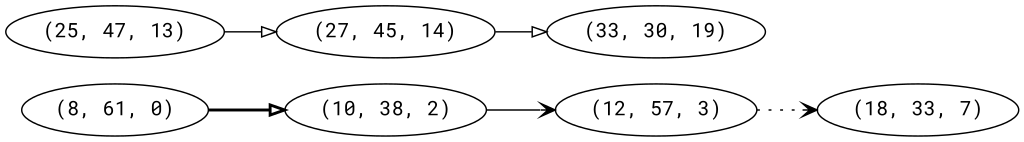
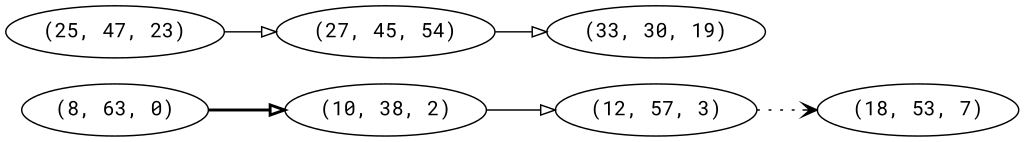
(115, 32) -> (115, 32)
(386, 32) -> (386, 32)
(115, 110) -> (115, 110)
(513, 110) -> (513, 110)
(918, 110) -> (918, 110)
